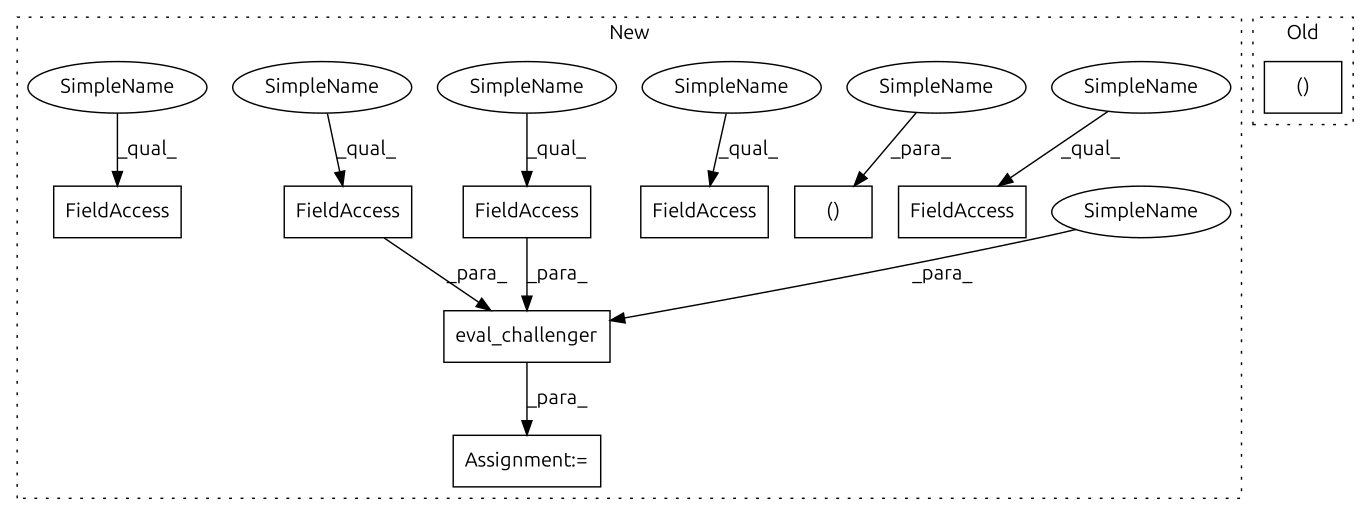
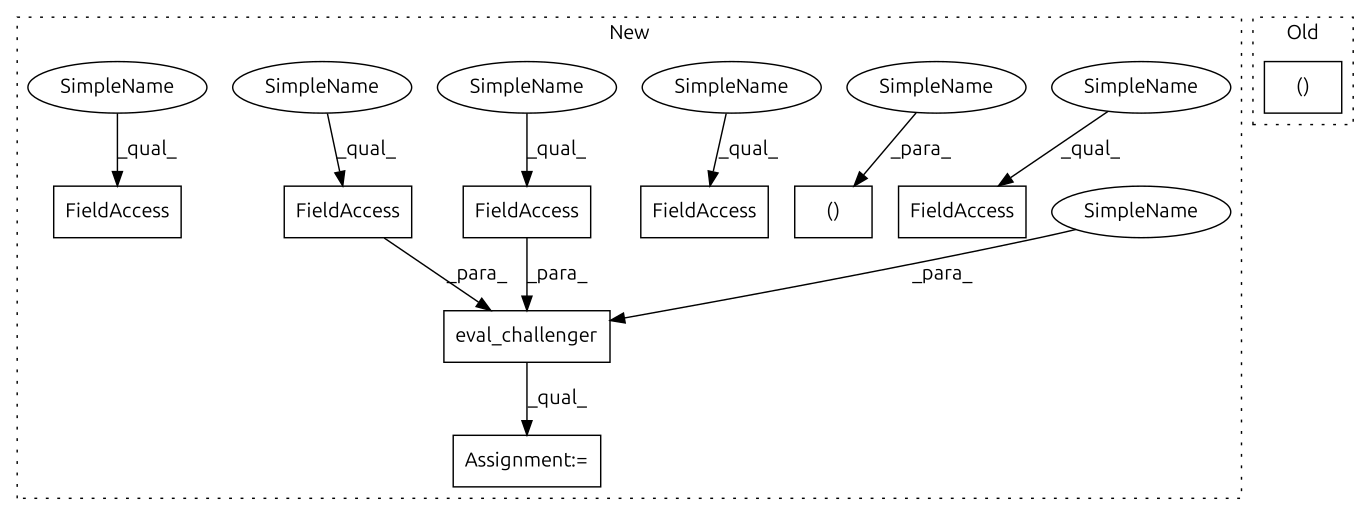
(558, 399) -> (558, 399)
